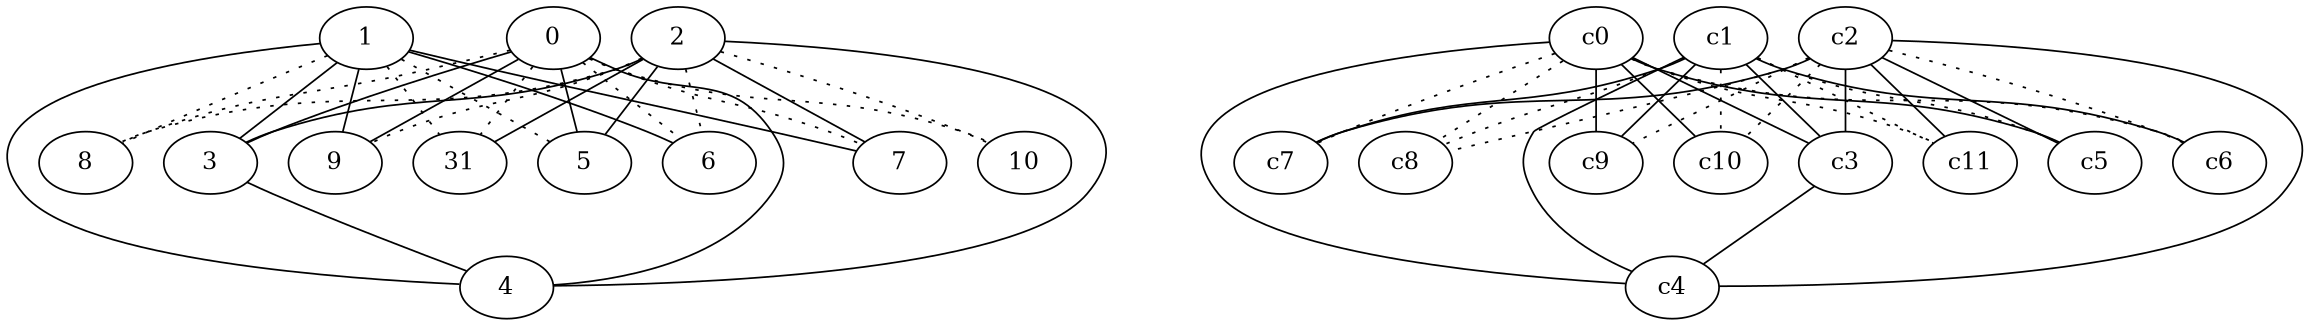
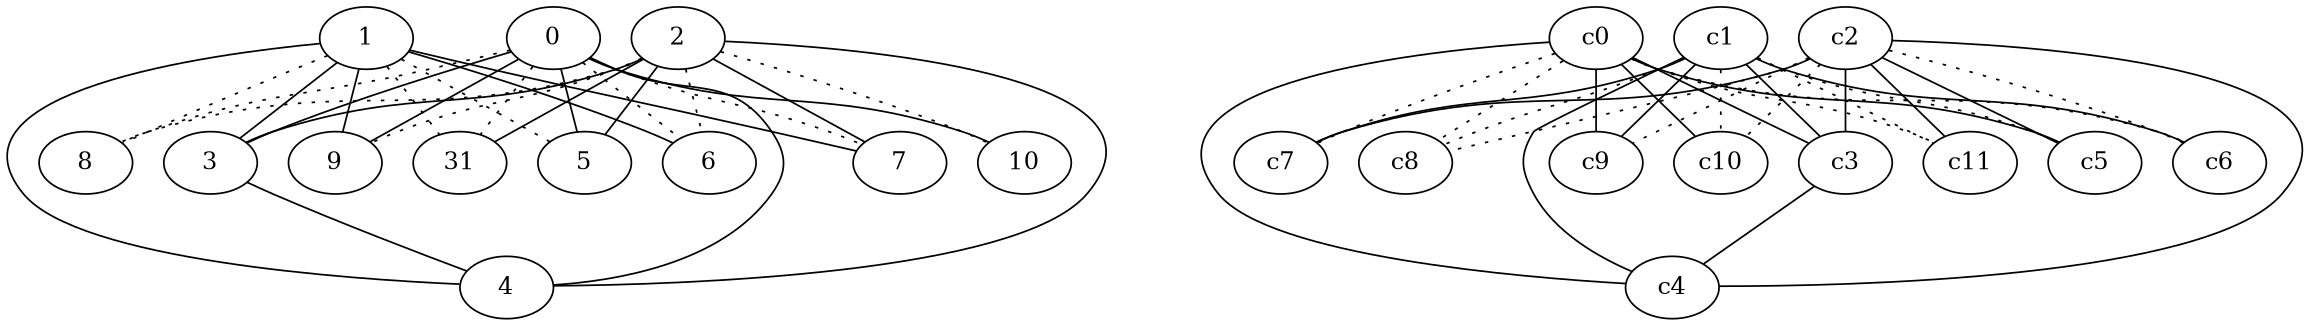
(758, 98) -> (758, 98)
